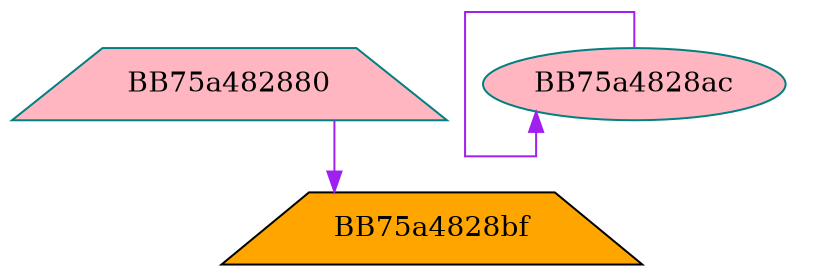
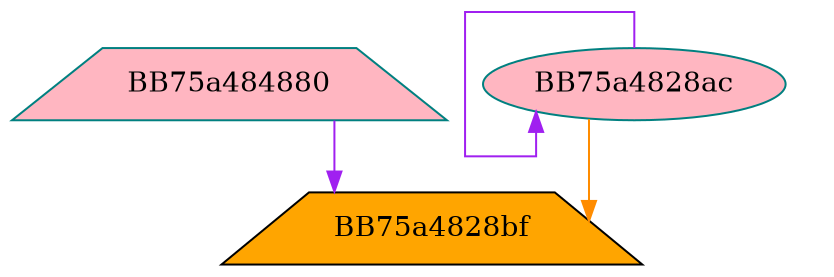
(229, 84) -> (229, 84)
none -> (589, 160)
